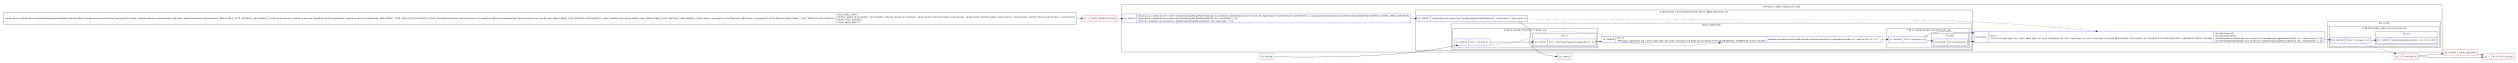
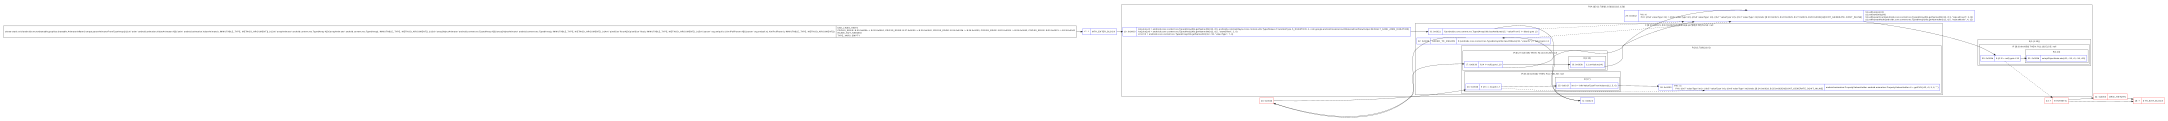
(1100, 18) -> (1100, 32)
(1884, 39) -> (1381, 112)
none -> (1484, 41)
(1564, 57) -> (1587, 101)
